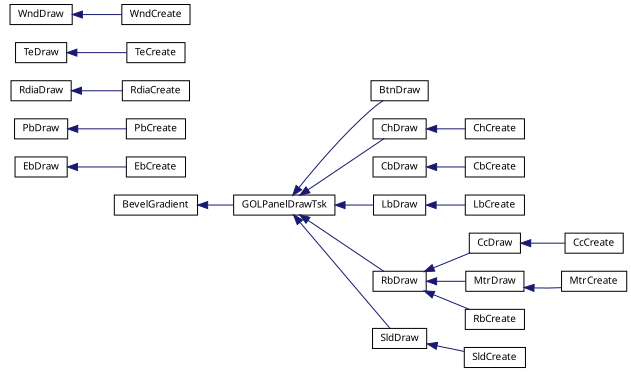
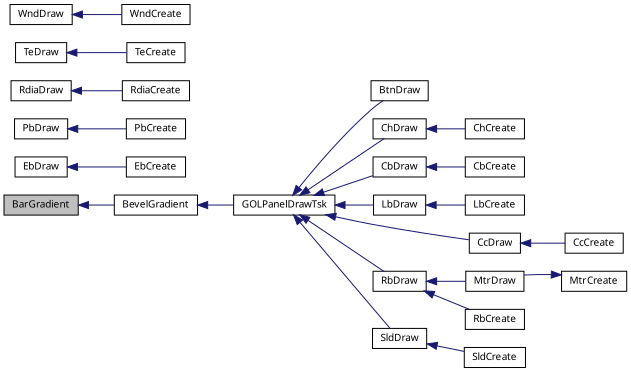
none -> (348, 184)
none -> (41, 205)
(452, 260) -> (402, 230)
(548, 288) -> (538, 275)
